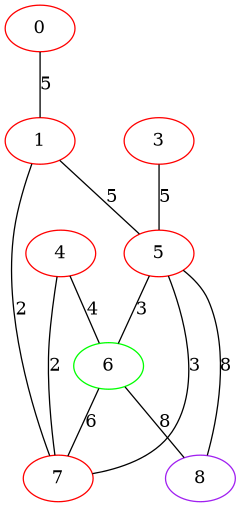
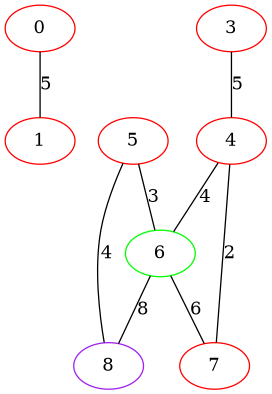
(100, 197) -> none
(159, 197) -> (231, 85)
(14, 311) -> none
(226, 366) -> (107, 253)
(185, 400) -> none
